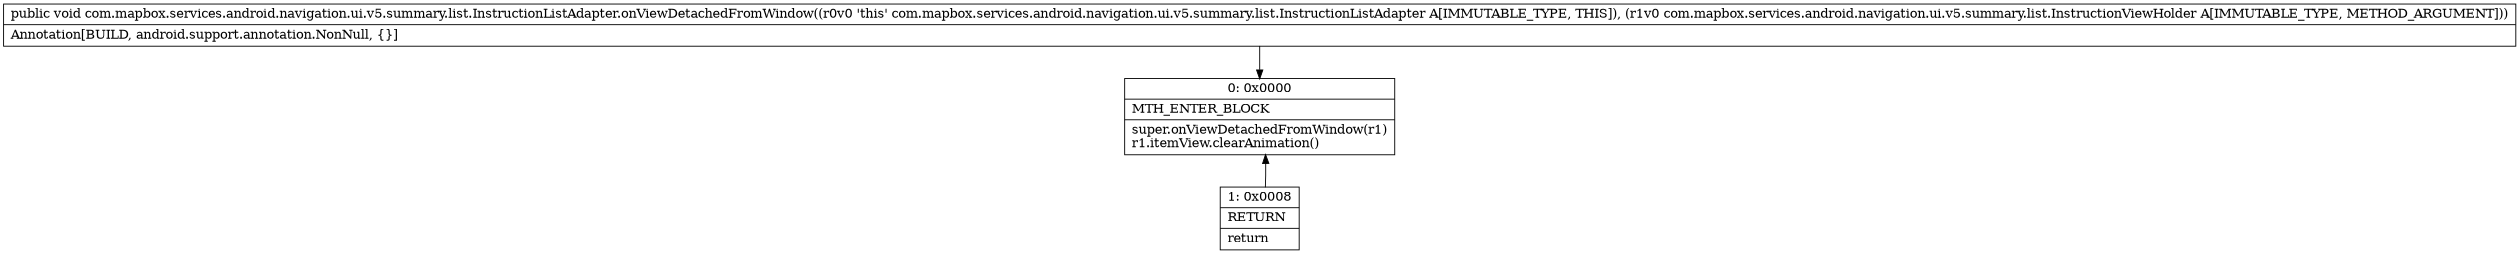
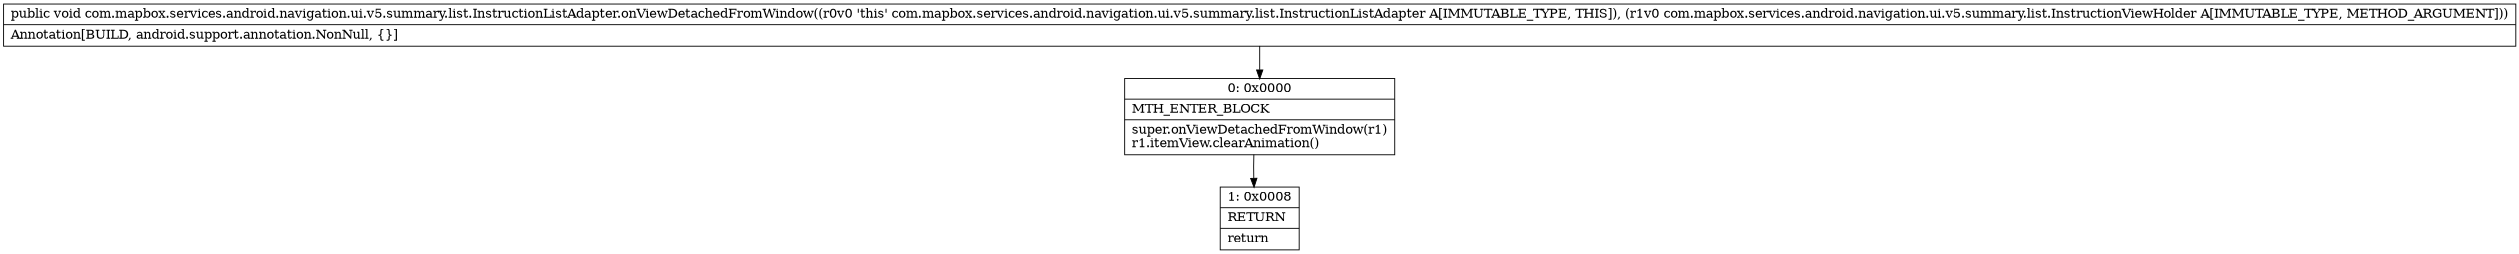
(1266, 175) -> (1254, 166)
